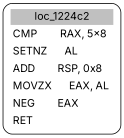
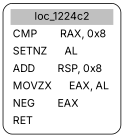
(60, 34) -> (60, 34)
